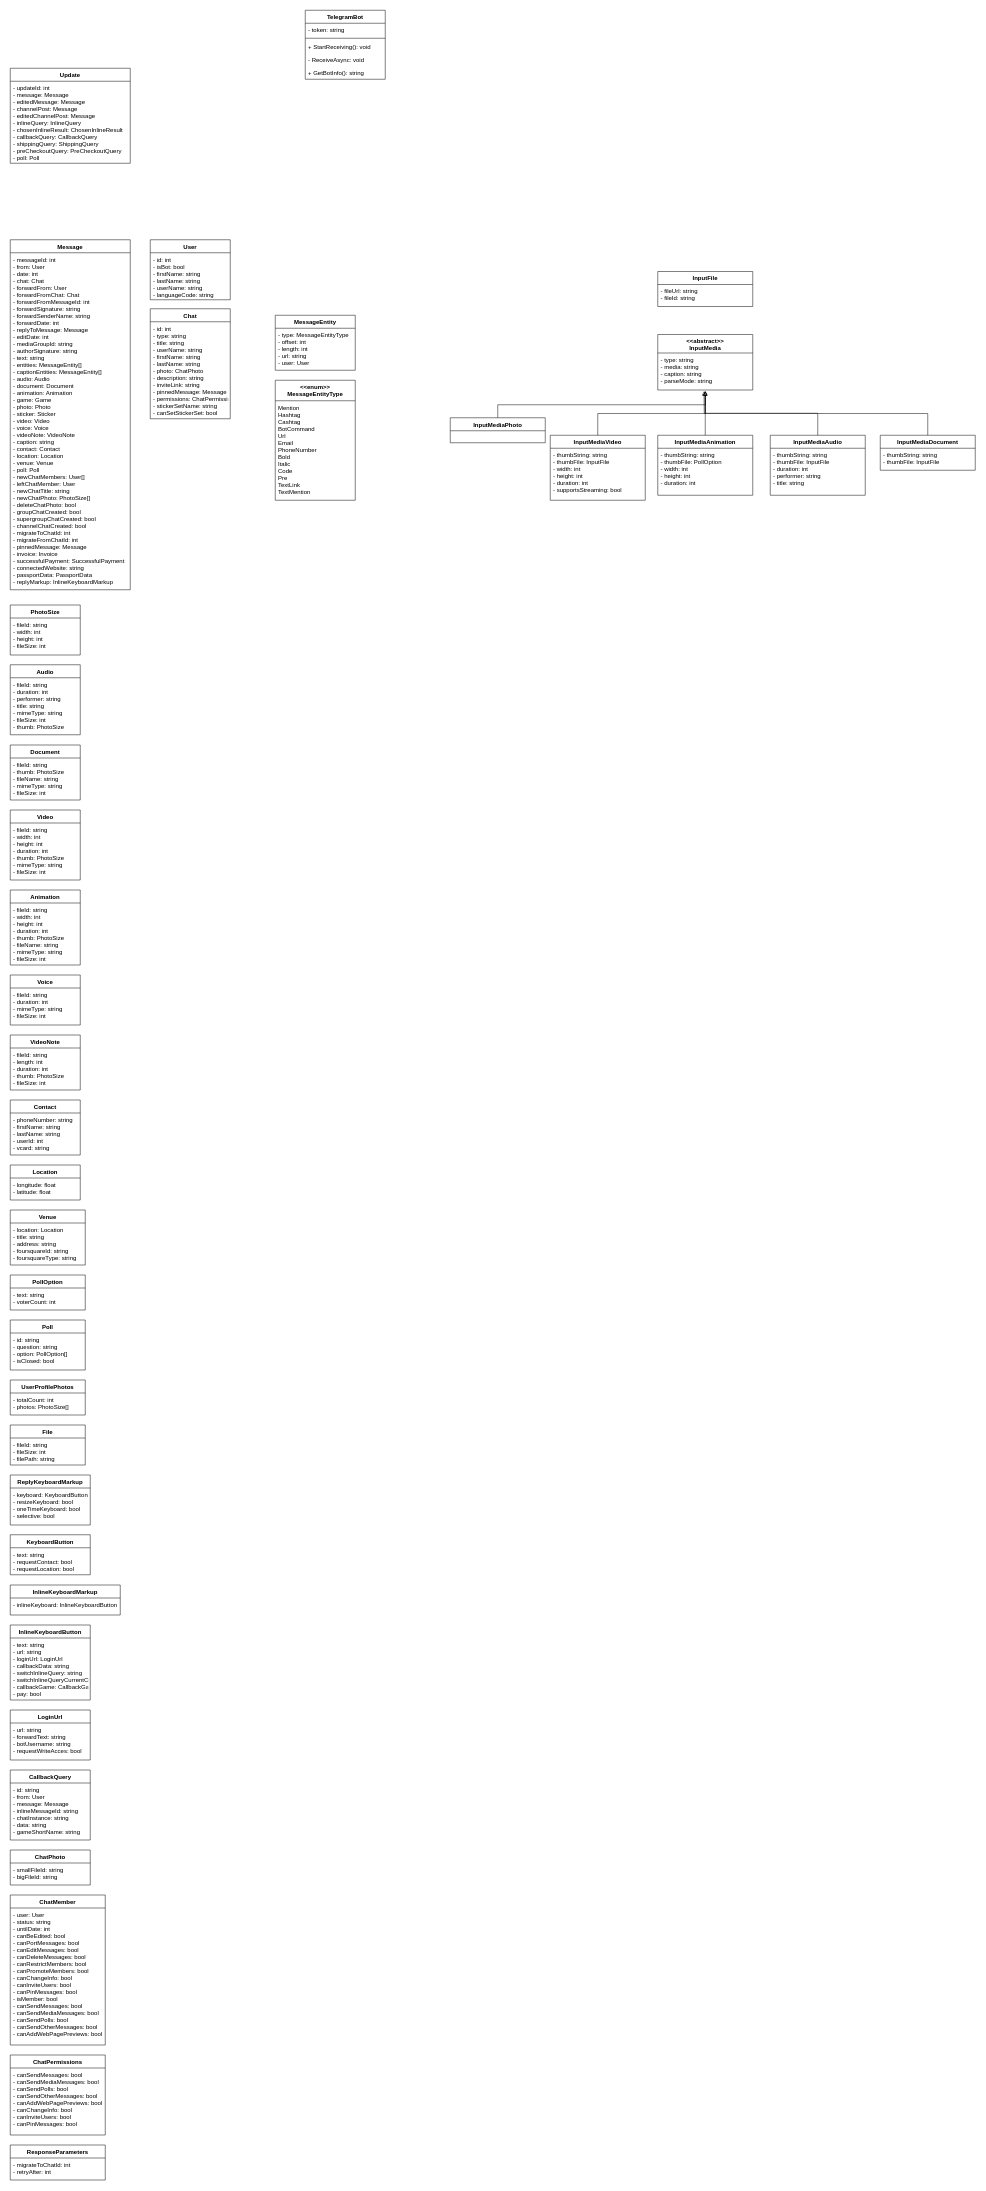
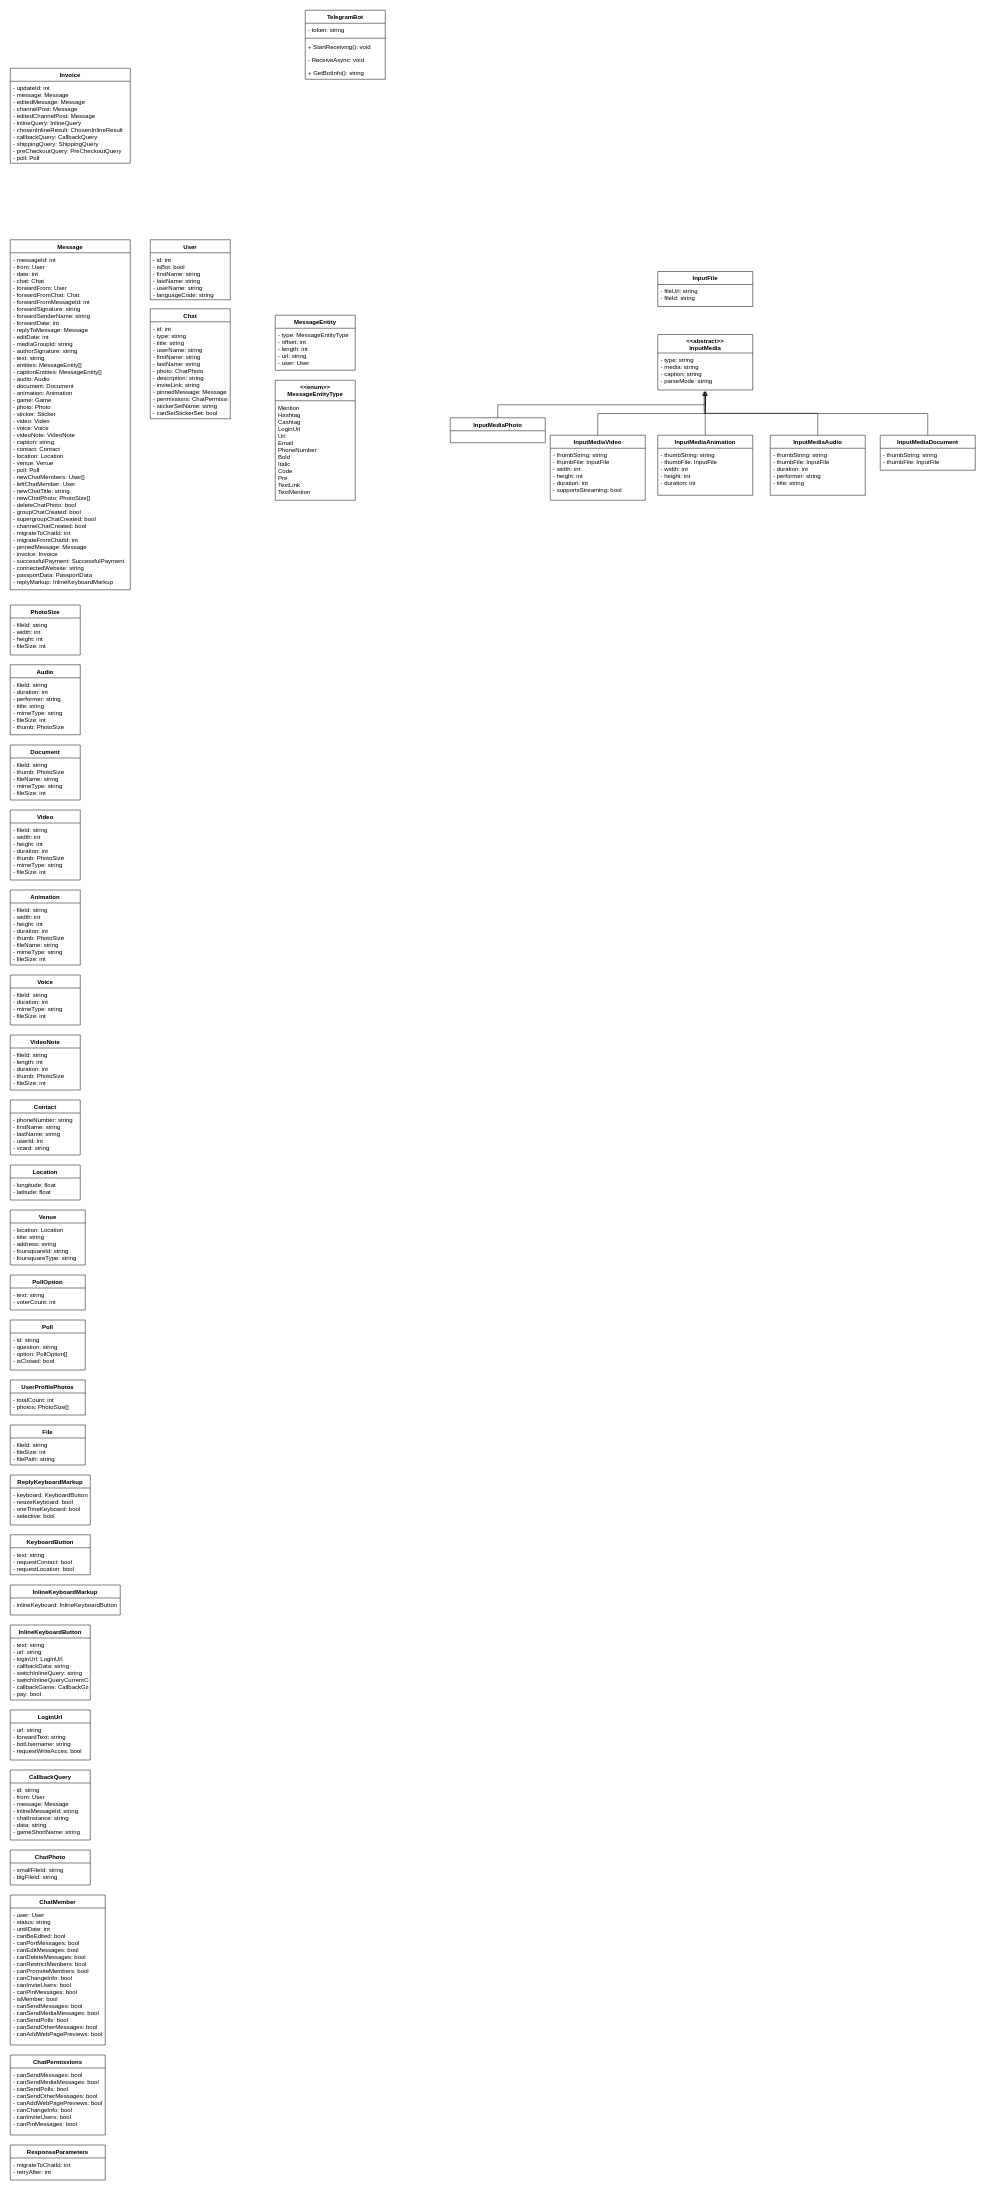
(70, 75) -> (70, 75)
(289, 408) -> (289, 408)
(692, 455) -> (692, 455)
